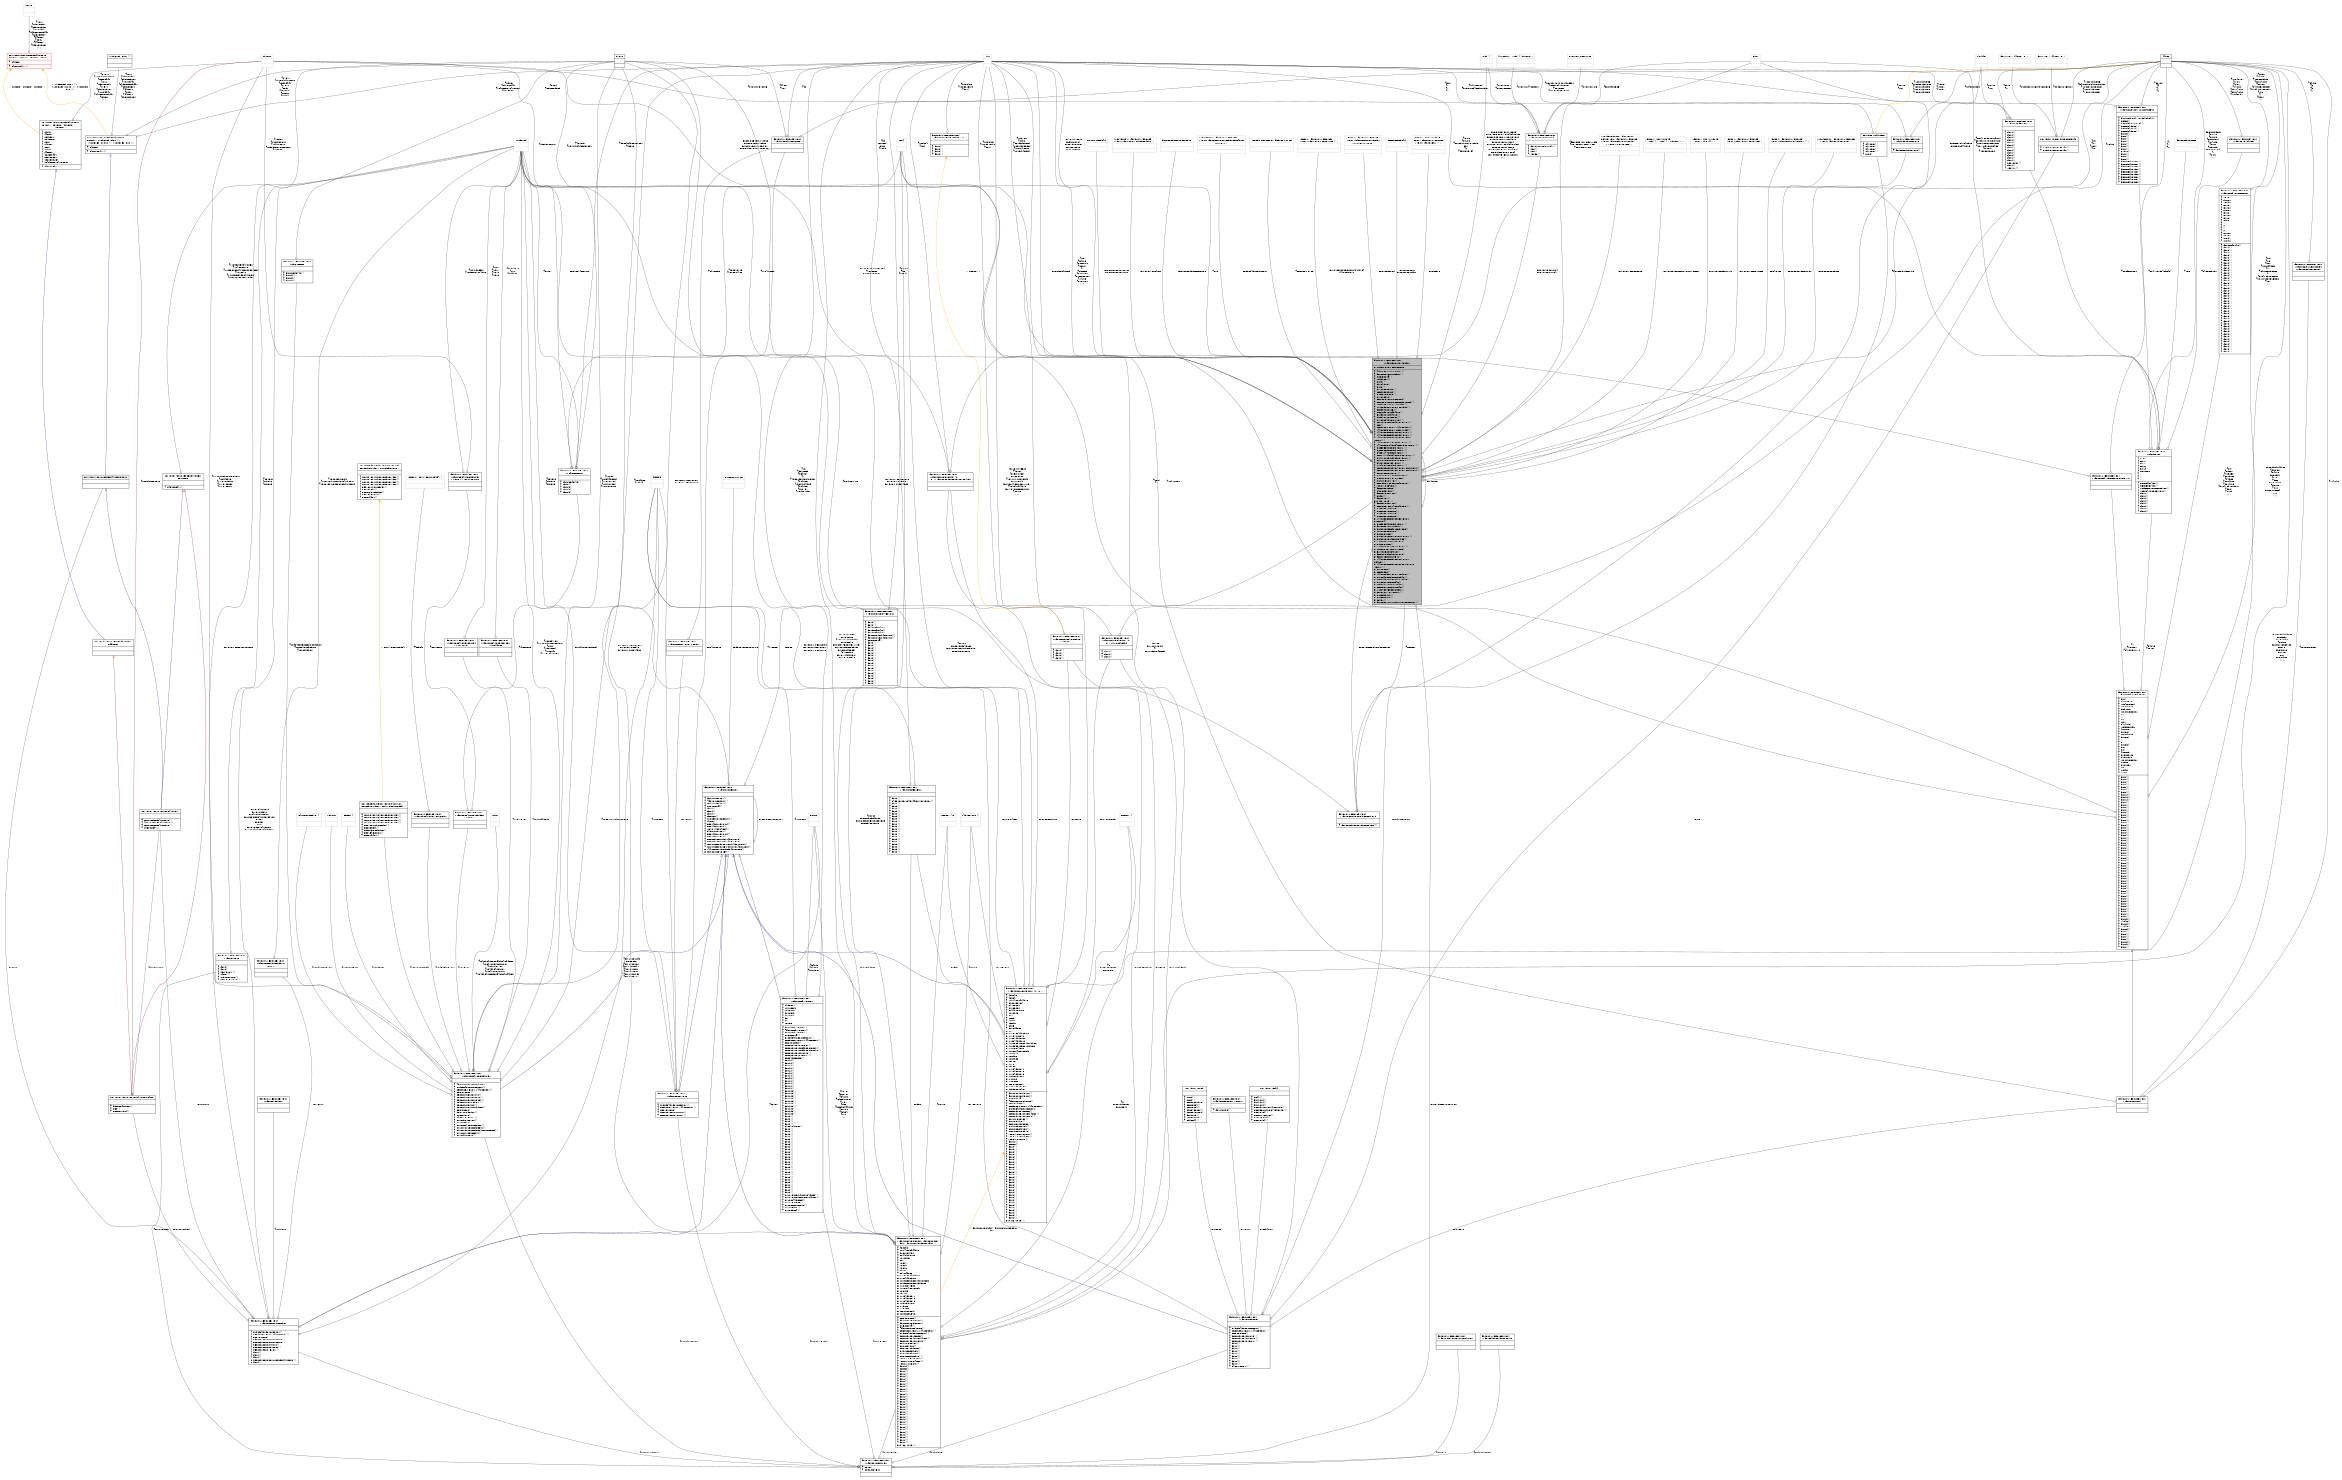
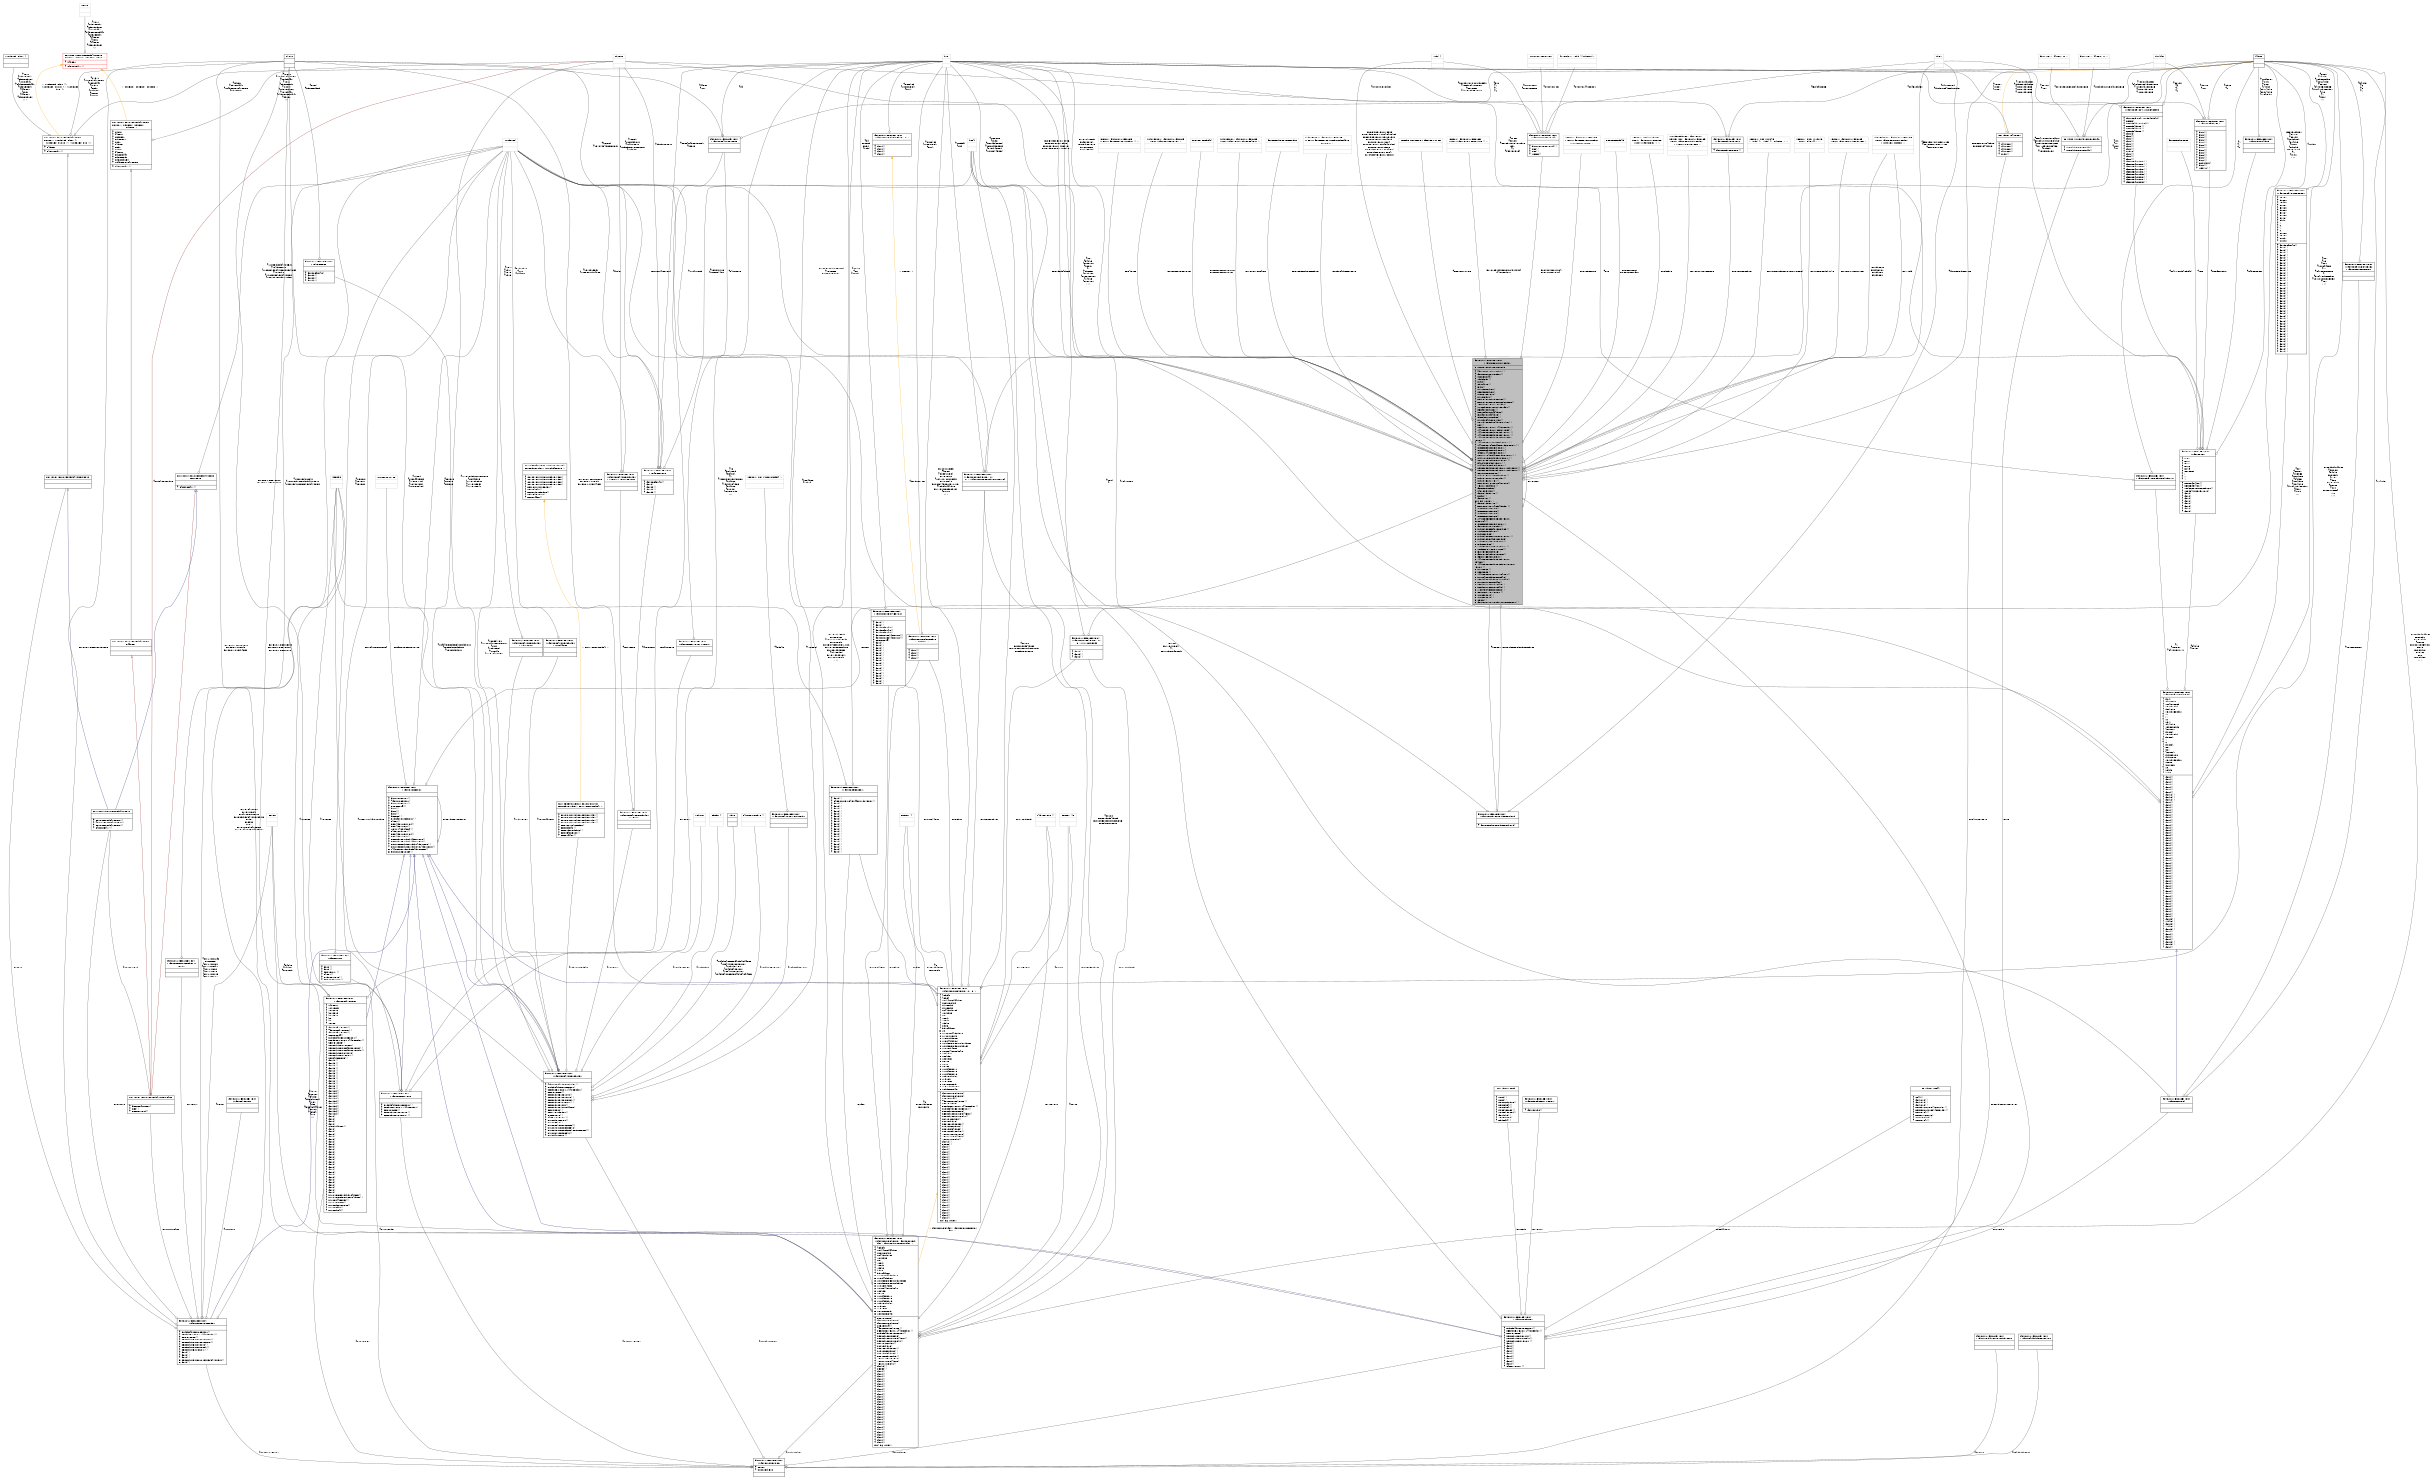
(2062, 87) -> (2071, 87)
none -> (1893, 145)
(495, 820) -> (732, 820)
